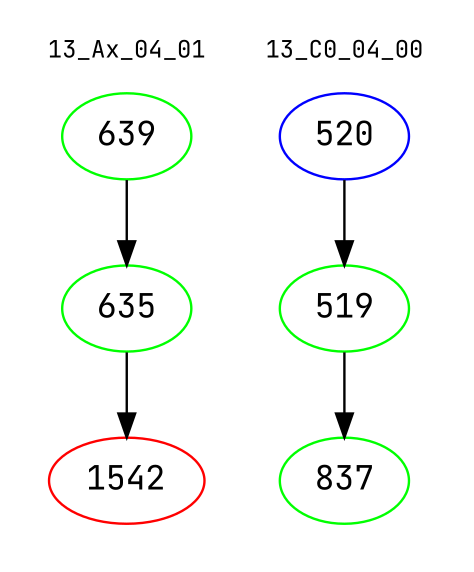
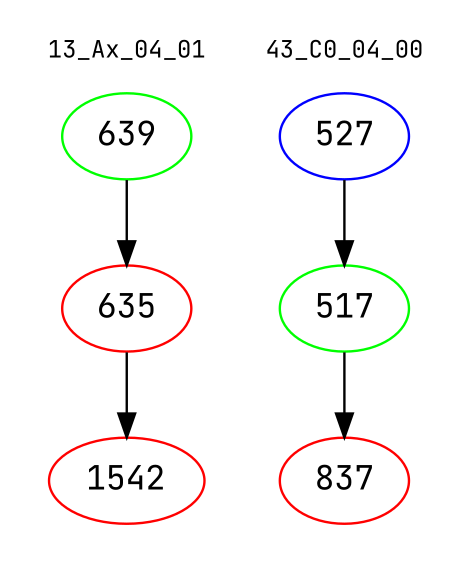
(346, 51) -> (346, 51)
(344, 136) -> (344, 136)
(127, 309) -> (127, 309)
(344, 309) -> (344, 309)
(344, 481) -> (344, 481)
